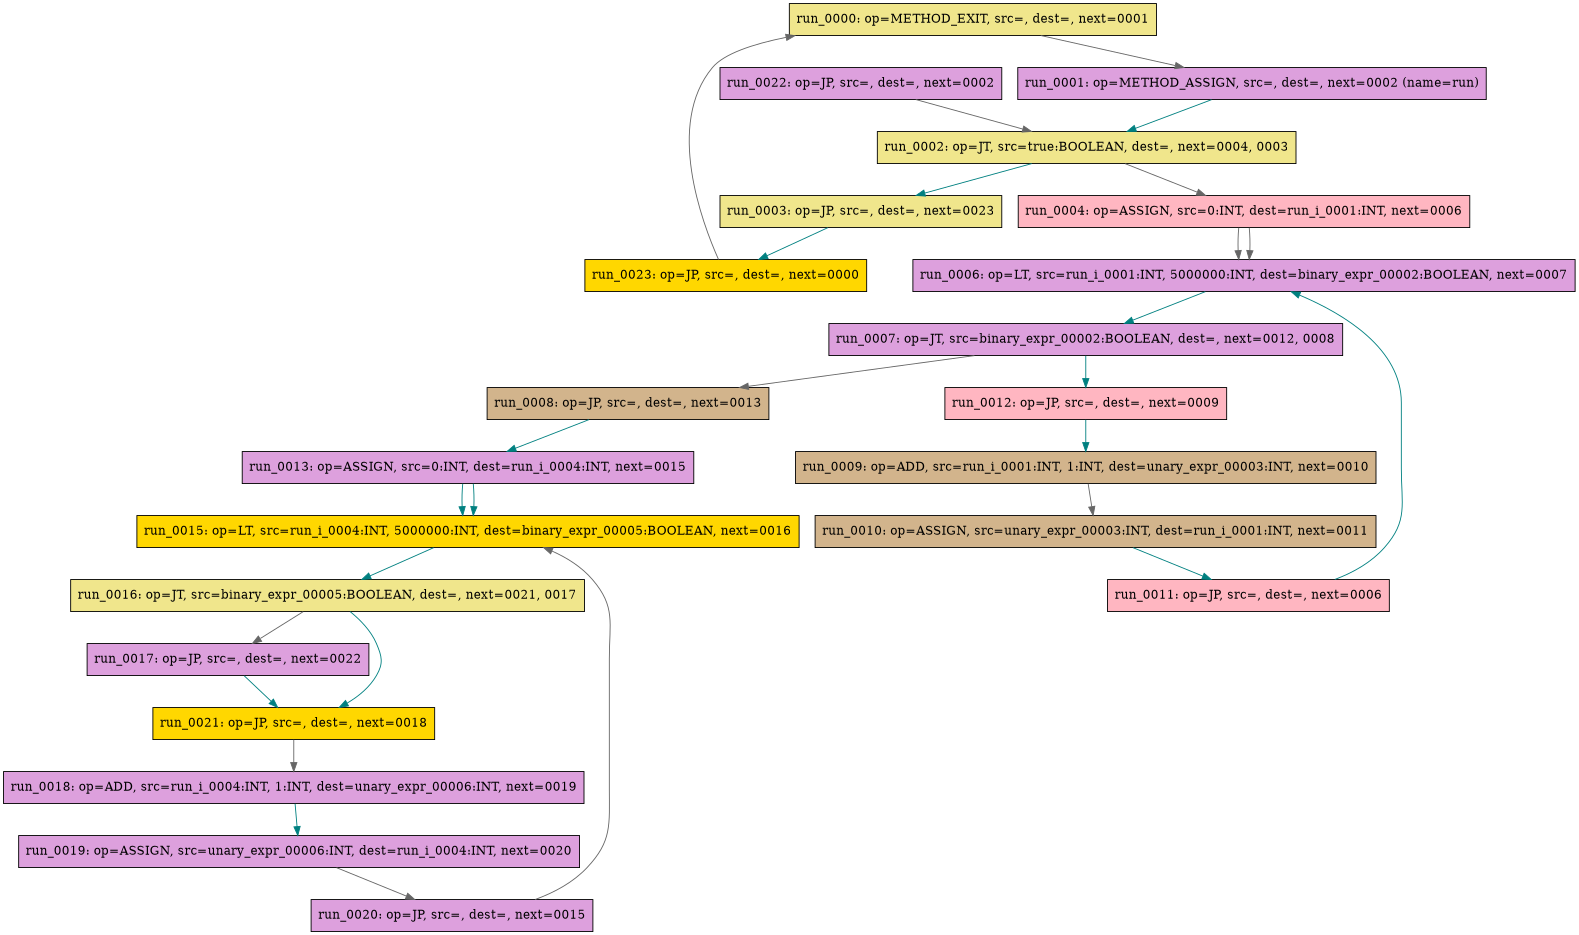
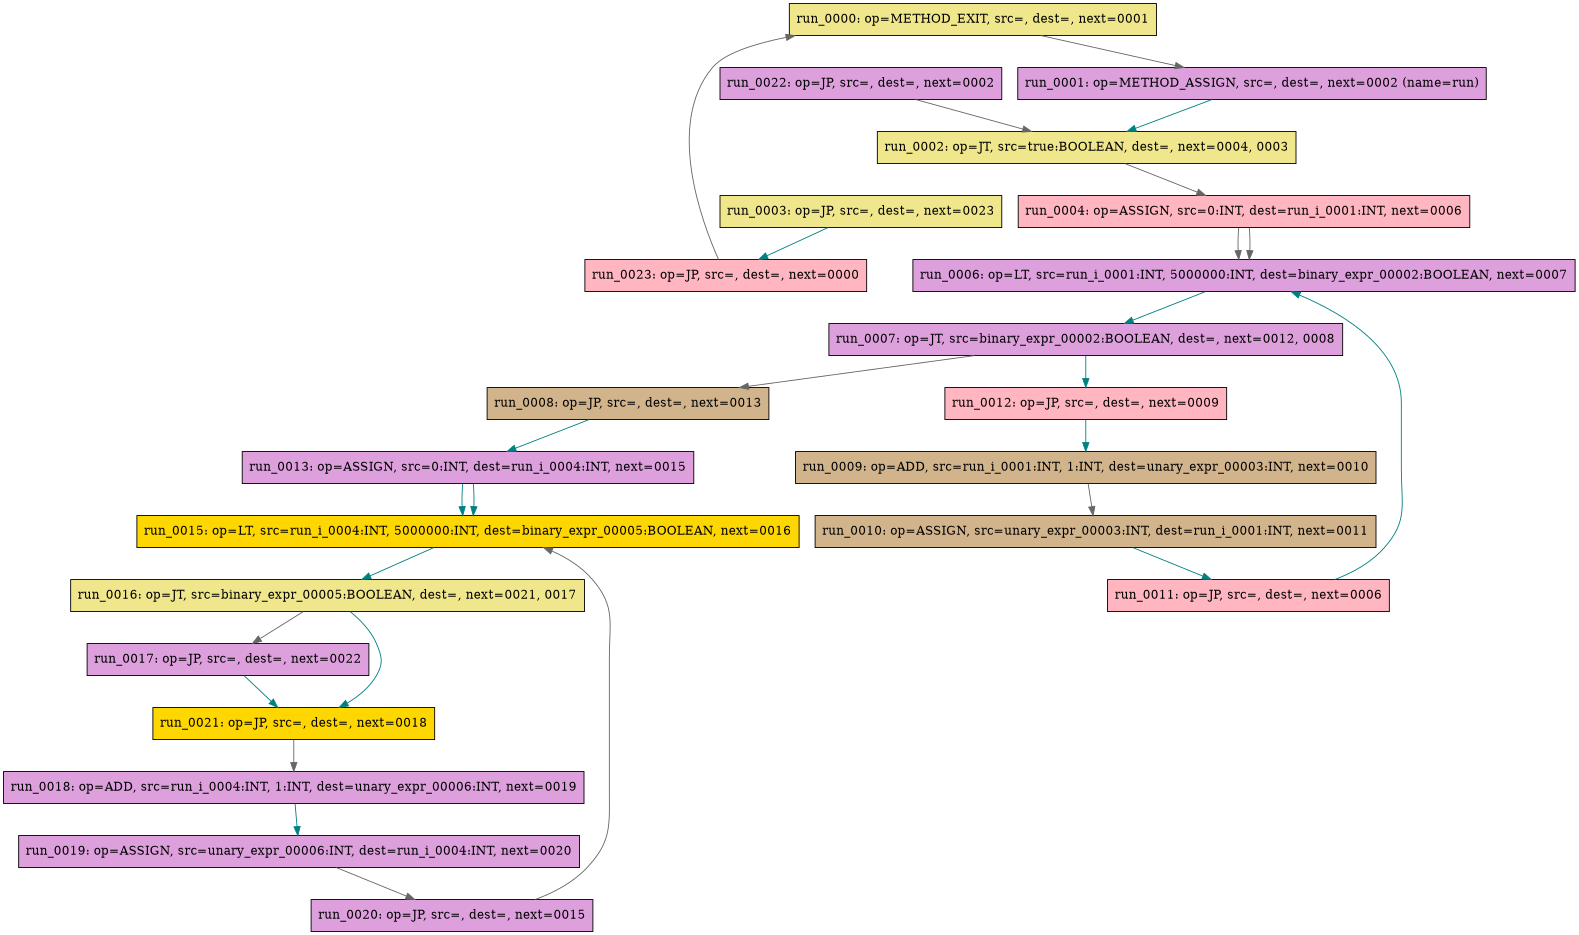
(978, 178) -> none
(726, 276) -> (726, 276)
